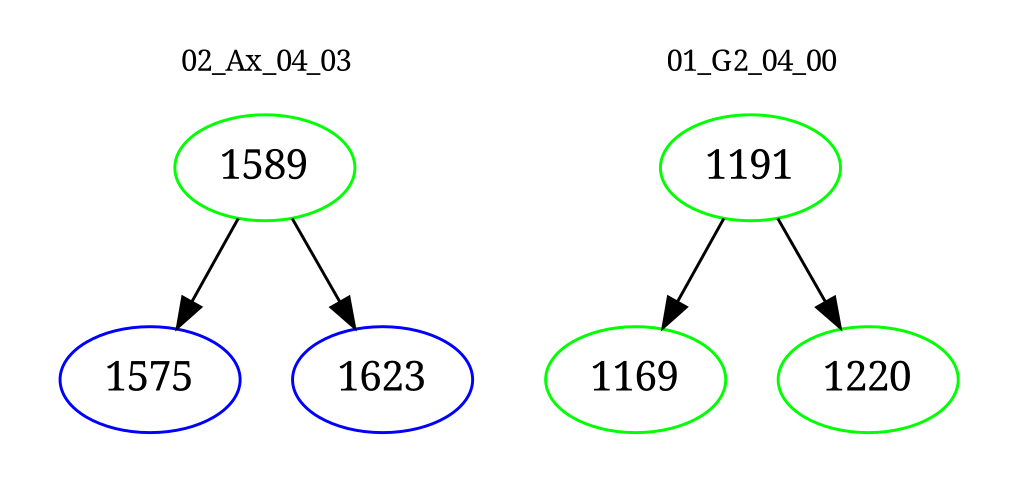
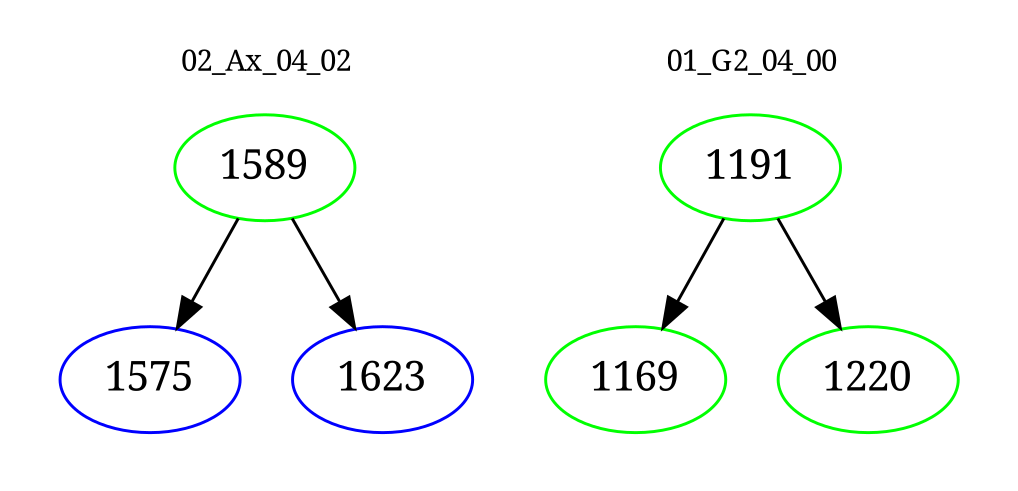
(266, 63) -> (266, 63)
